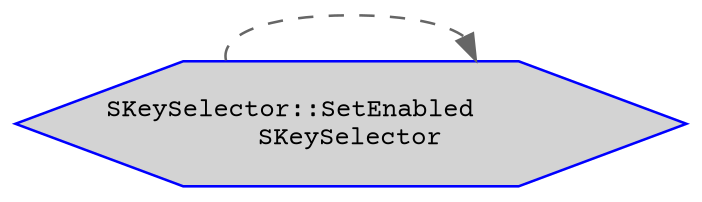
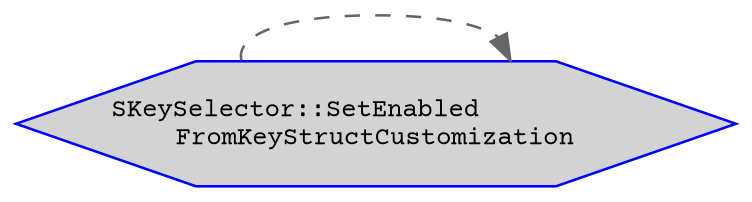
(351, 124) -> (376, 124)
